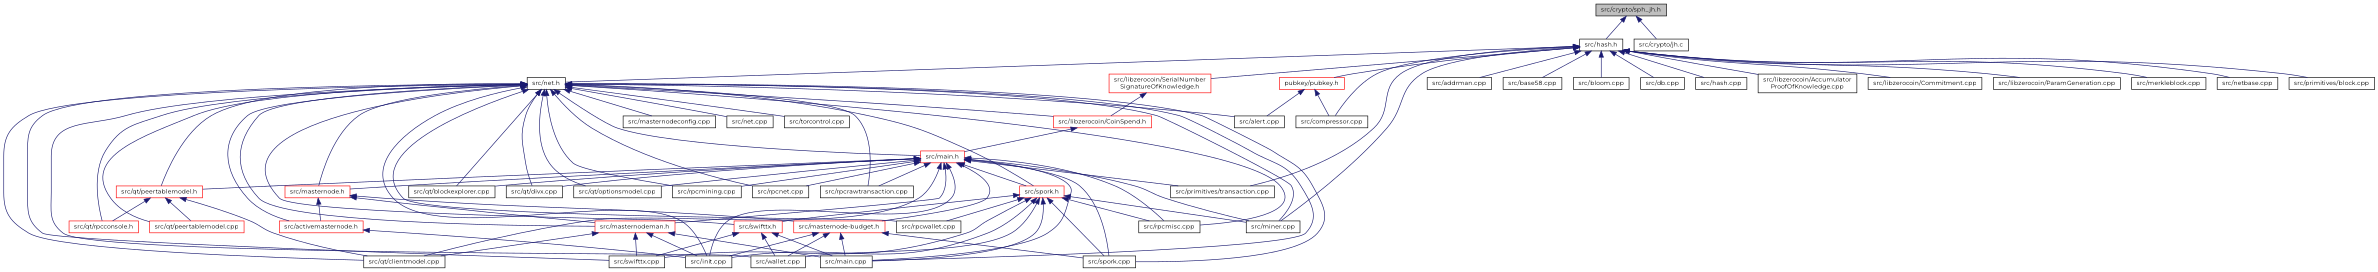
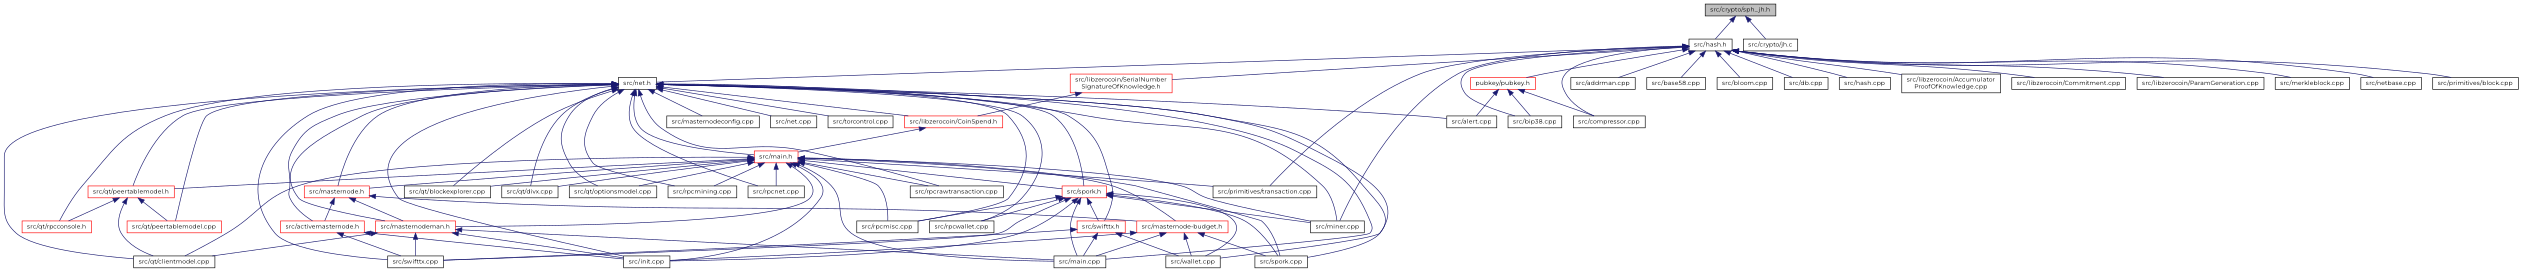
none -> (1535, 122)
none -> (372, 245)
